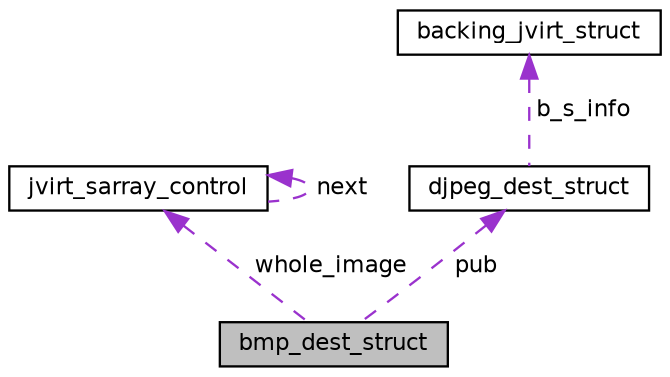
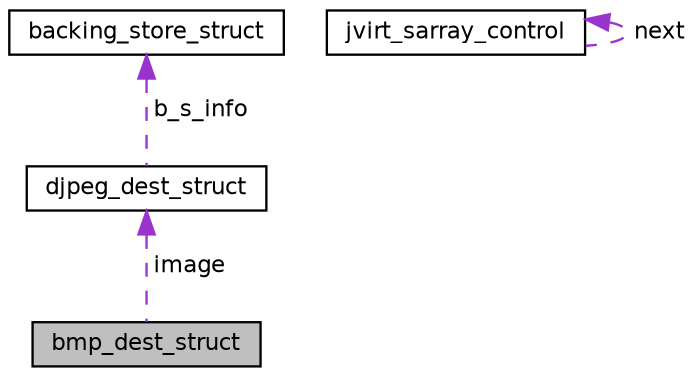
(529, 33) -> (147, 33)
(473, 266) -> (186, 266)
(246, 274) -> none
